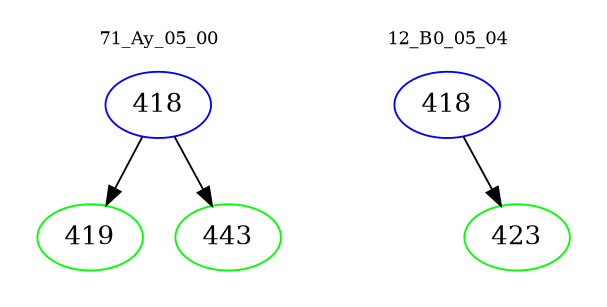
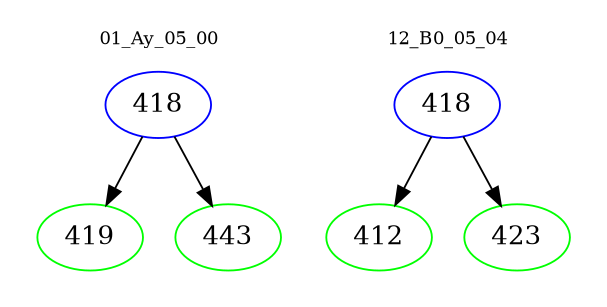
(159, 40) -> (159, 40)
none -> (379, 237)
